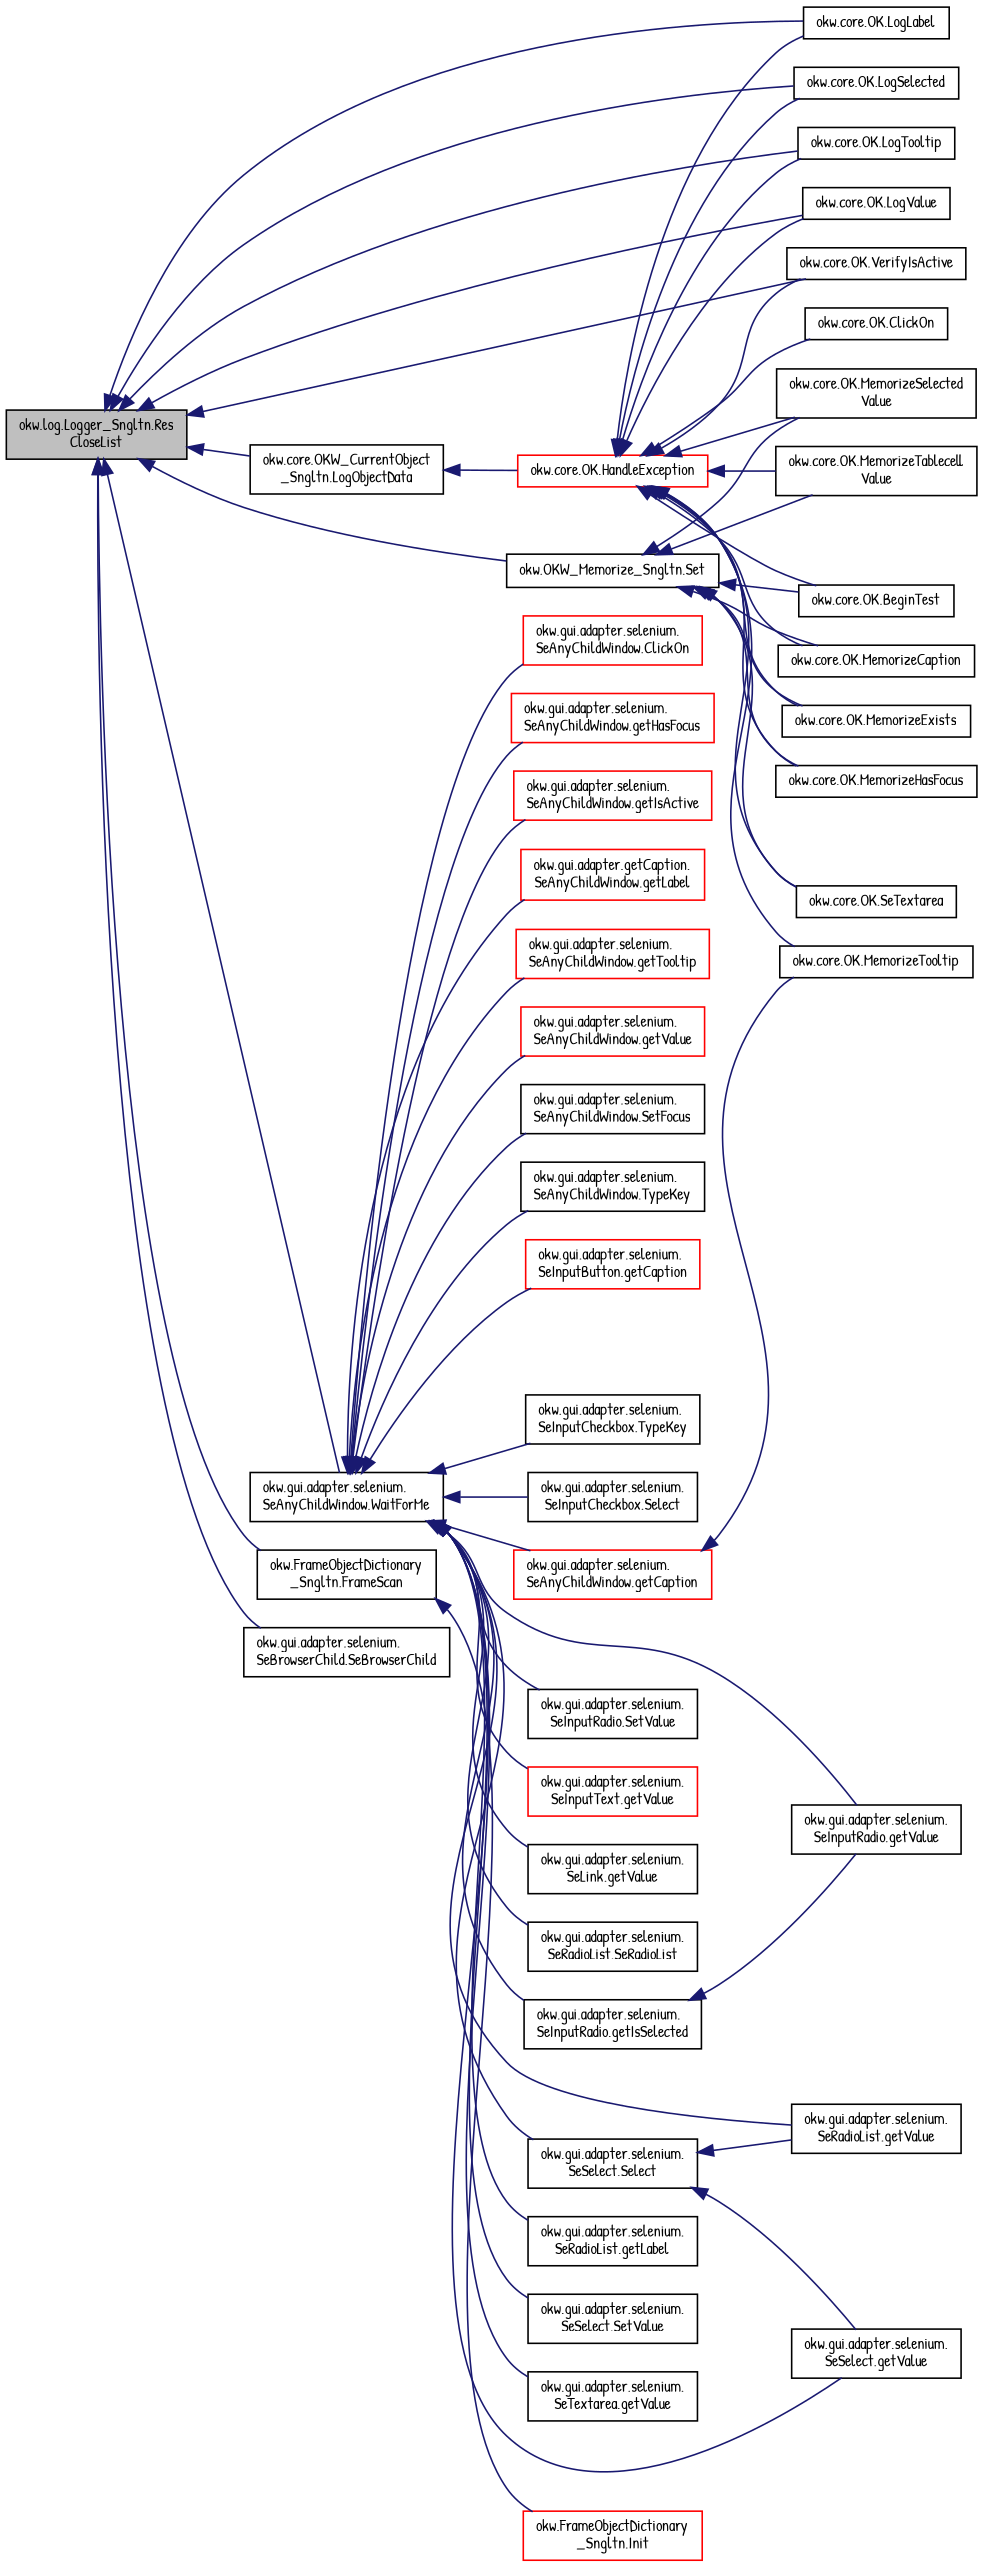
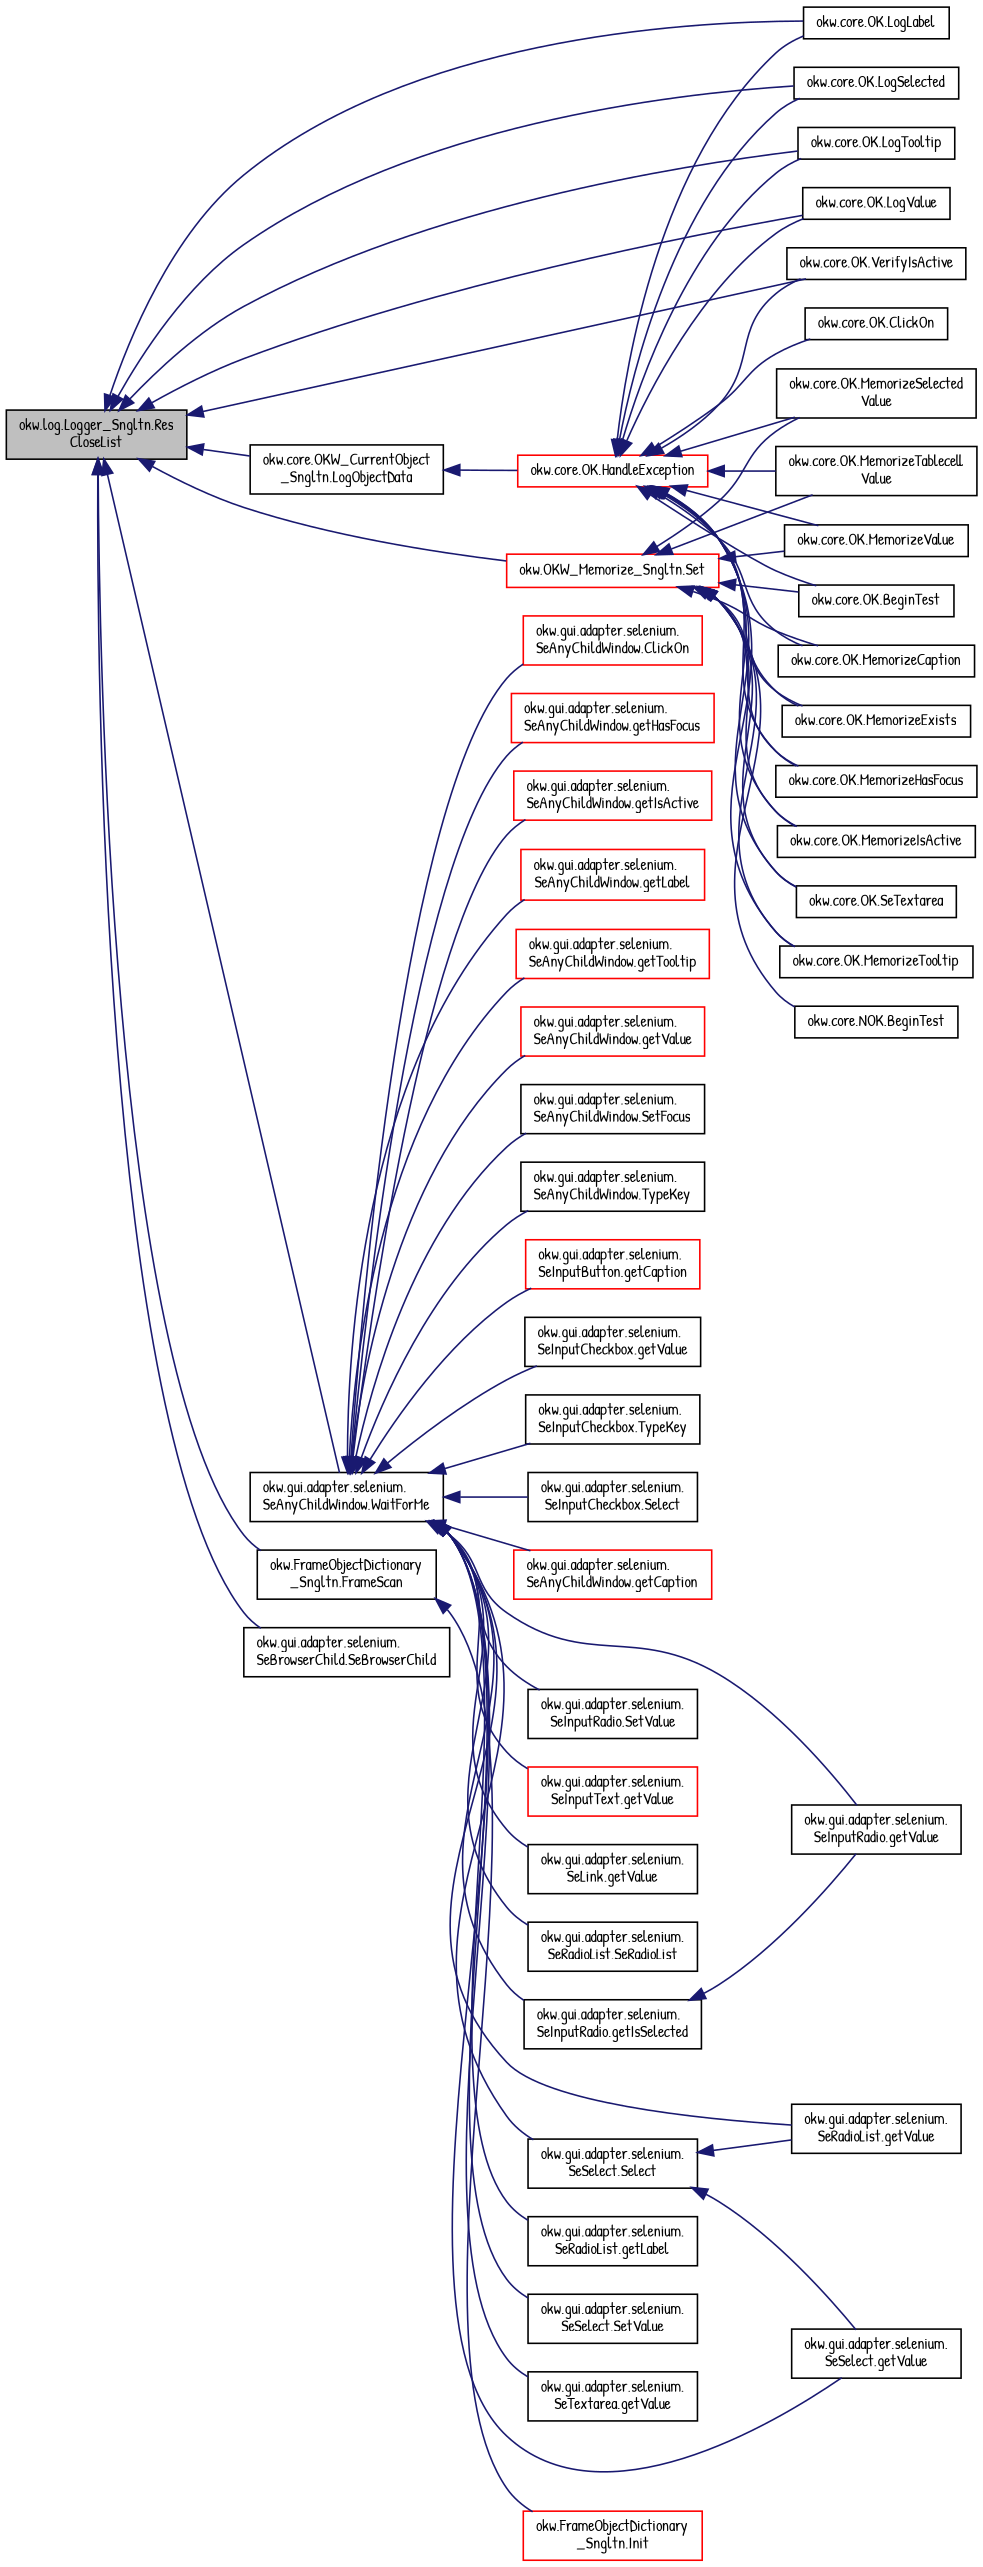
none -> (876, 541)
(613, 571) -> (613, 571)
none -> (876, 842)
(613, 875) -> (613, 875)
none -> (876, 1022)
(743, 1255) -> (746, 775)
none -> (613, 1342)
